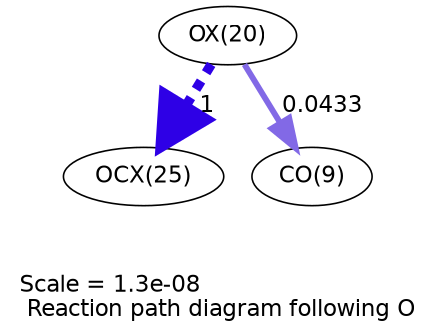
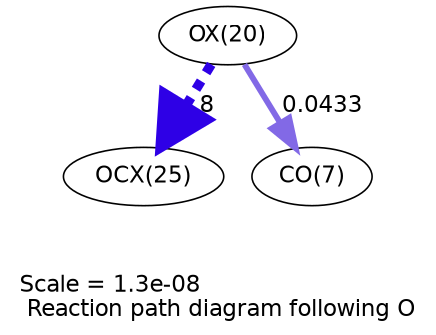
(204, 106) -> (204, 106)
(312, 177) -> (312, 177)
